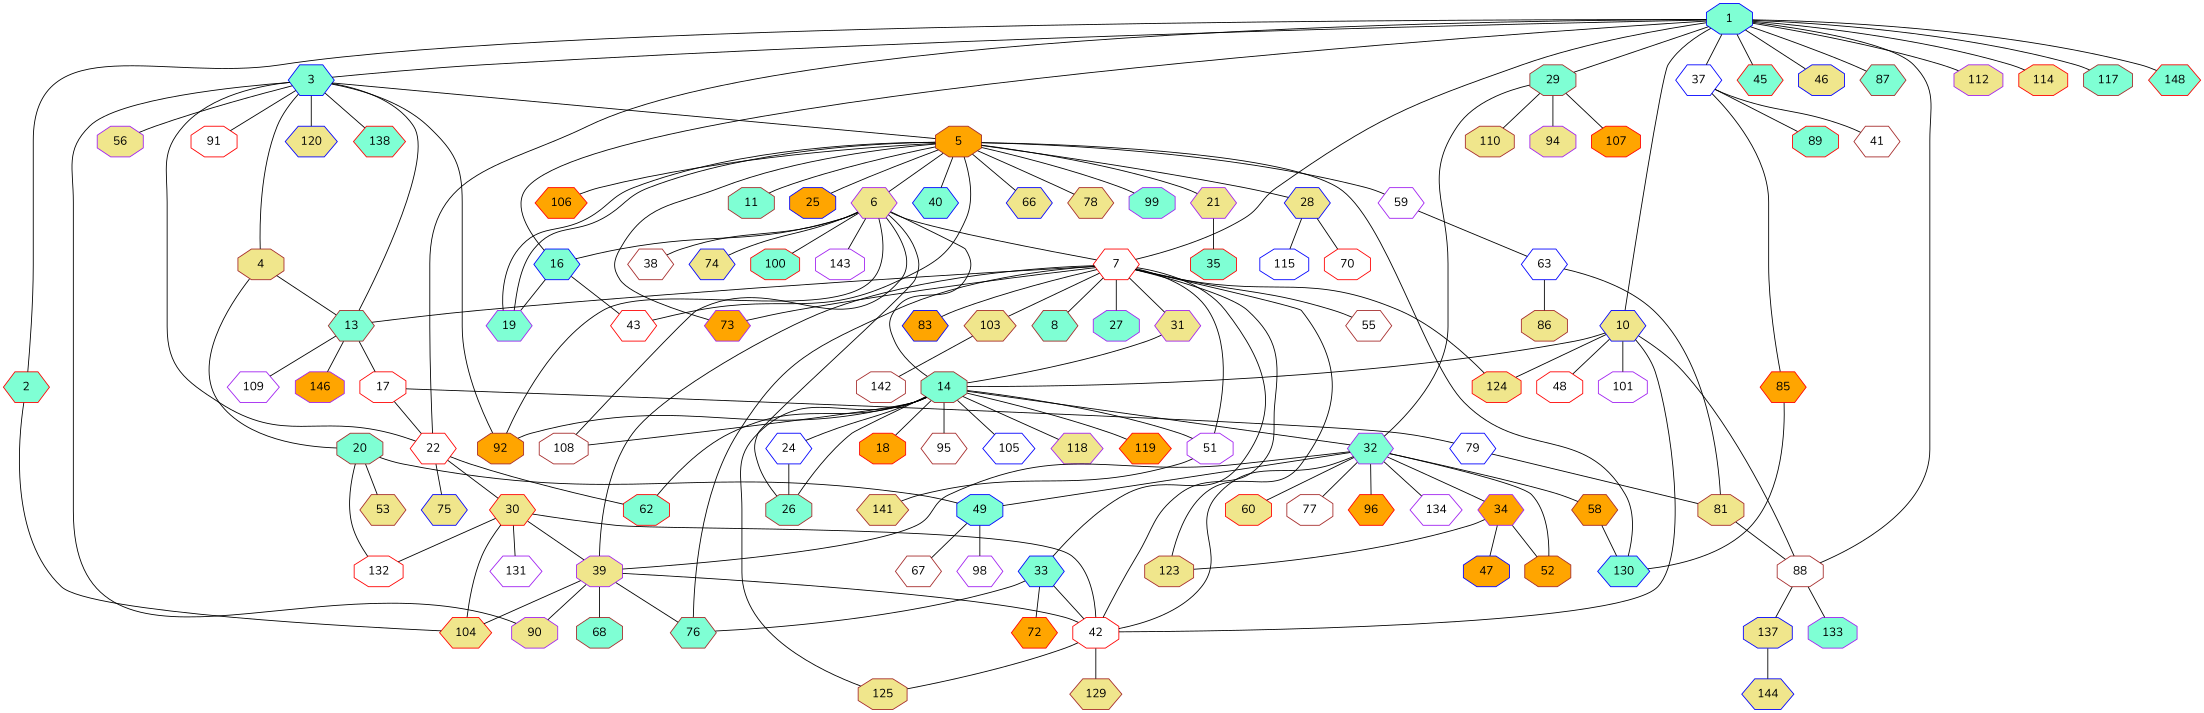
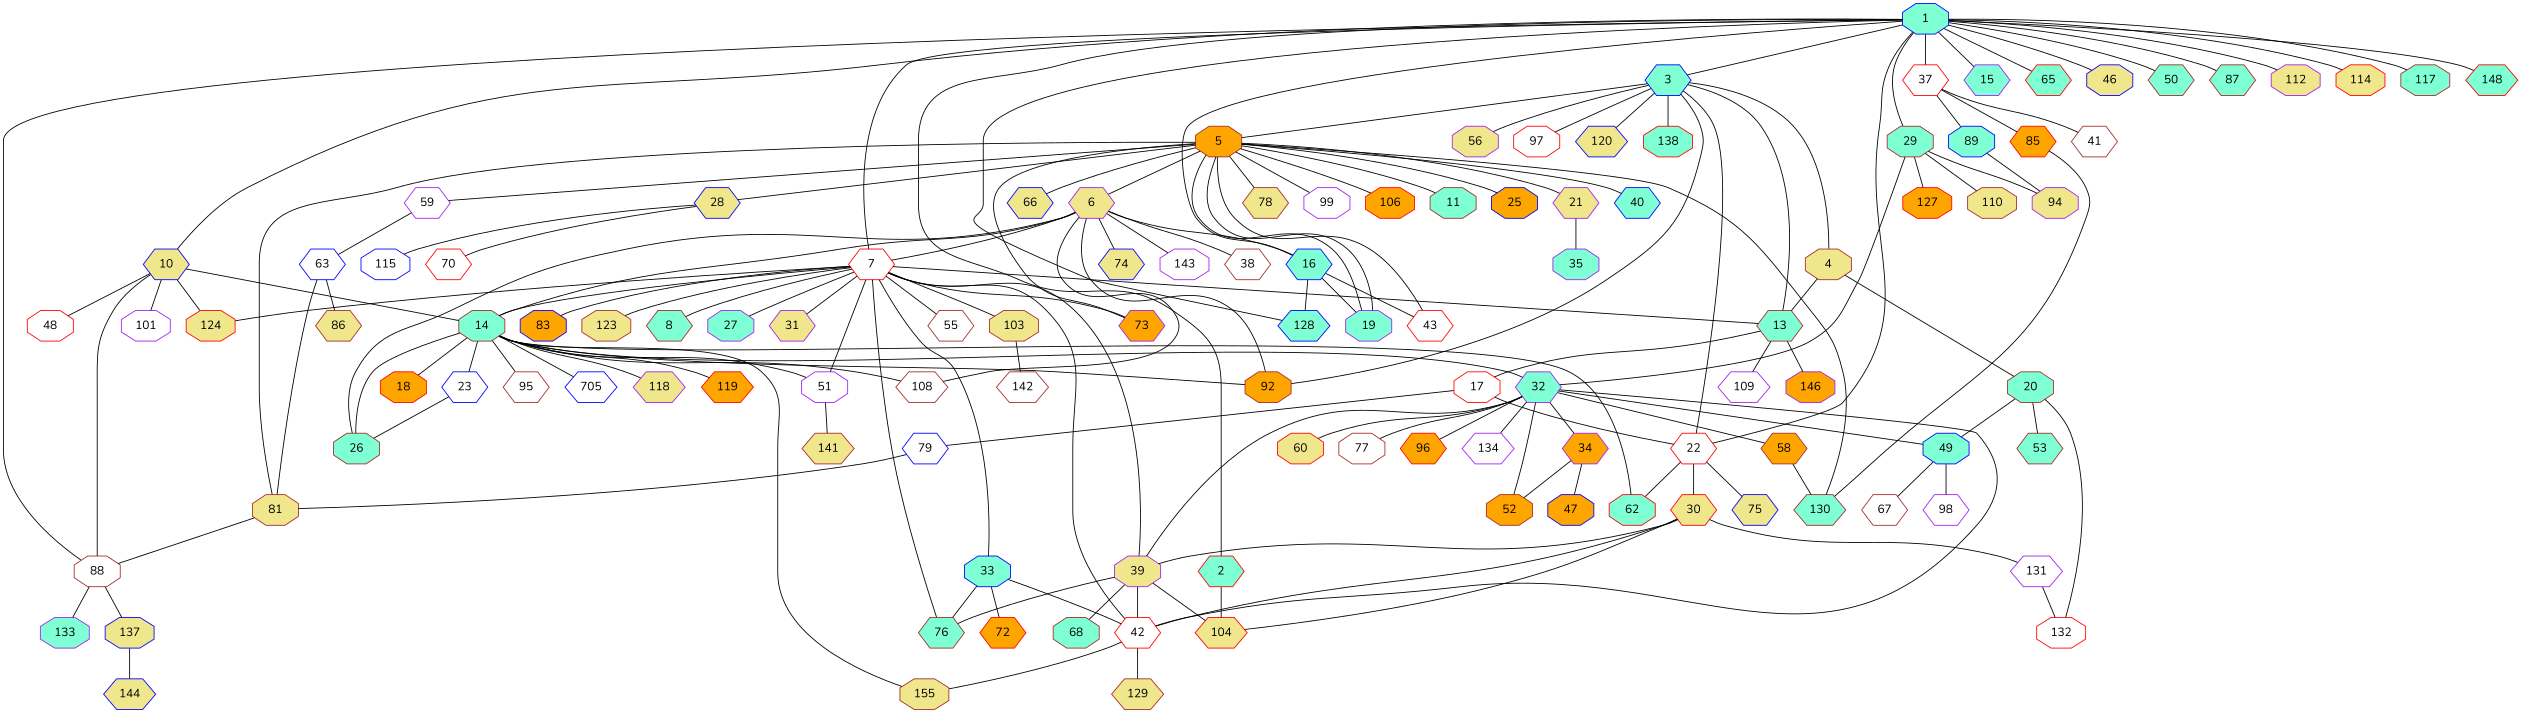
(1699, 80) -> (1926, 80)
(1760, 80) -> (2048, 80)
none -> (1987, 80)
none -> (2171, 80)
(214, 142) -> (1537, 142)
(379, 142) -> (1668, 142)
(1616, 142) -> (1927, 203)
(1816, 142) -> (1972, 142)
none -> (592, 160)
none -> (2013, 172)
(561, 203) -> (1390, 203)
(1152, 203) -> (1327, 203)
(775, 264) -> none
(1214, 264) -> (1576, 264)
(1347, 264) -> (449, 264)
(509, 326) -> (1369, 326)
(925, 326) -> (543, 326)
(990, 326) -> (1014, 326)
none -> (1304, 326)
(1544, 326) -> (339, 326)
(1066, 364) -> (630, 290)
(881, 387) -> (1022, 387)
(564, 449) -> (922, 387)
(789, 449) -> (465, 387)
(1009, 449) -> (591, 387)
(383, 510) -> (2040, 449)
(447, 540) -> (2049, 602)
(1341, 553) -> none
(1041, 571) -> (988, 571)
(1624, 571) -> (1820, 510)
(1519, 616) -> none
(535, 633) -> none
(1096, 633) -> (1138, 633)
(883, 694) -> (924, 694)
